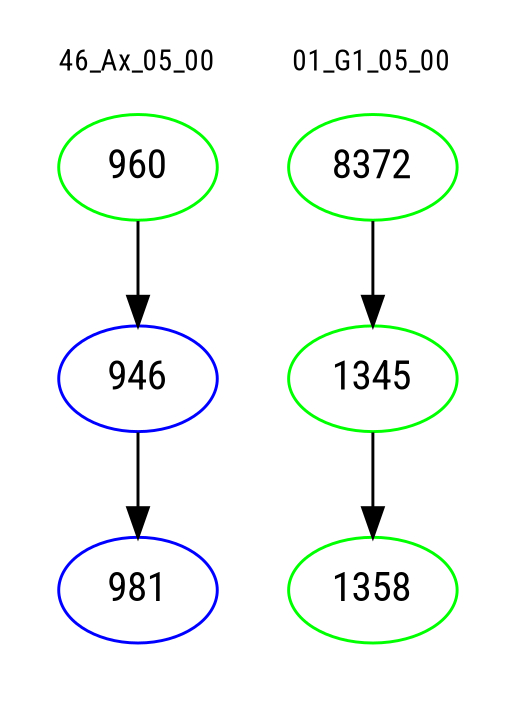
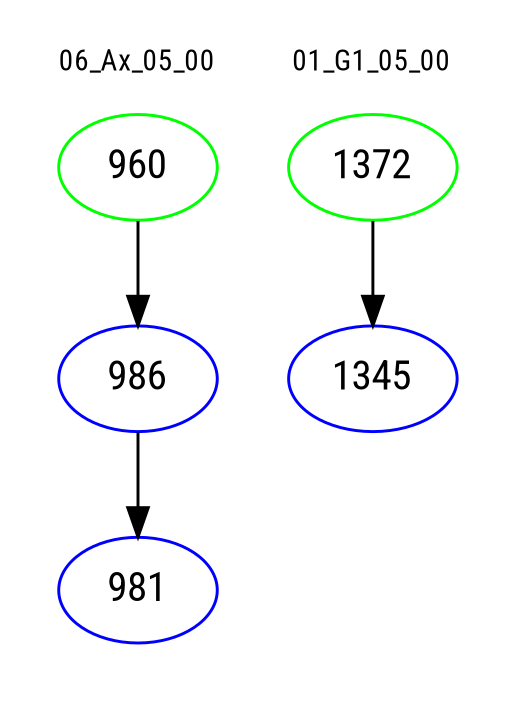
(138, 63) -> (138, 63)
(373, 167) -> (373, 167)
(138, 379) -> (138, 379)
(373, 379) -> (373, 379)
(373, 590) -> none
